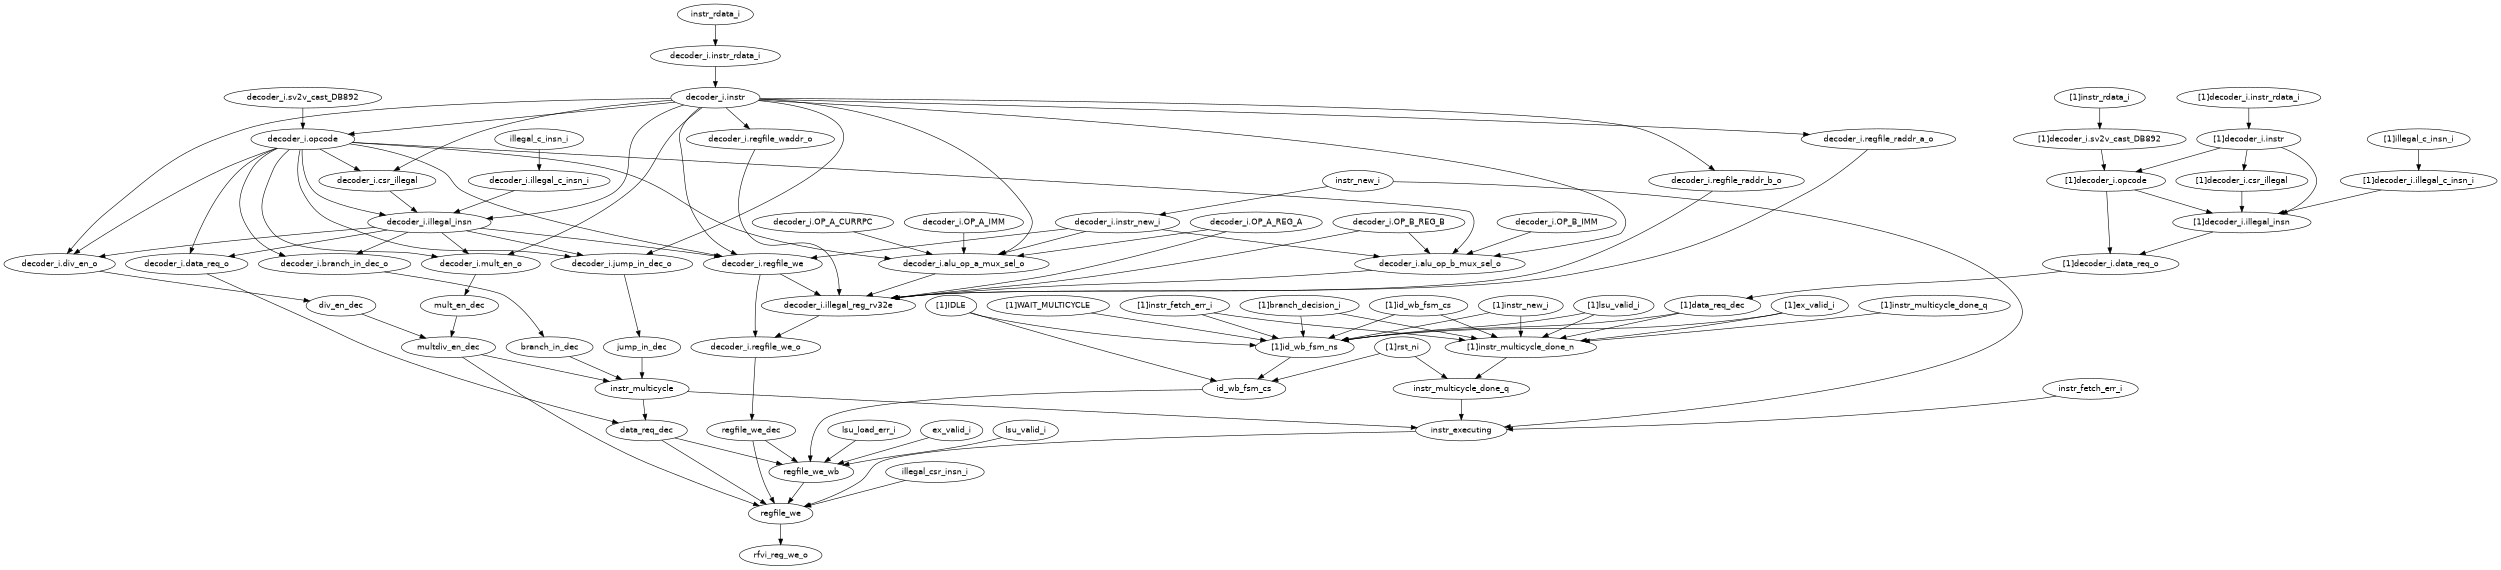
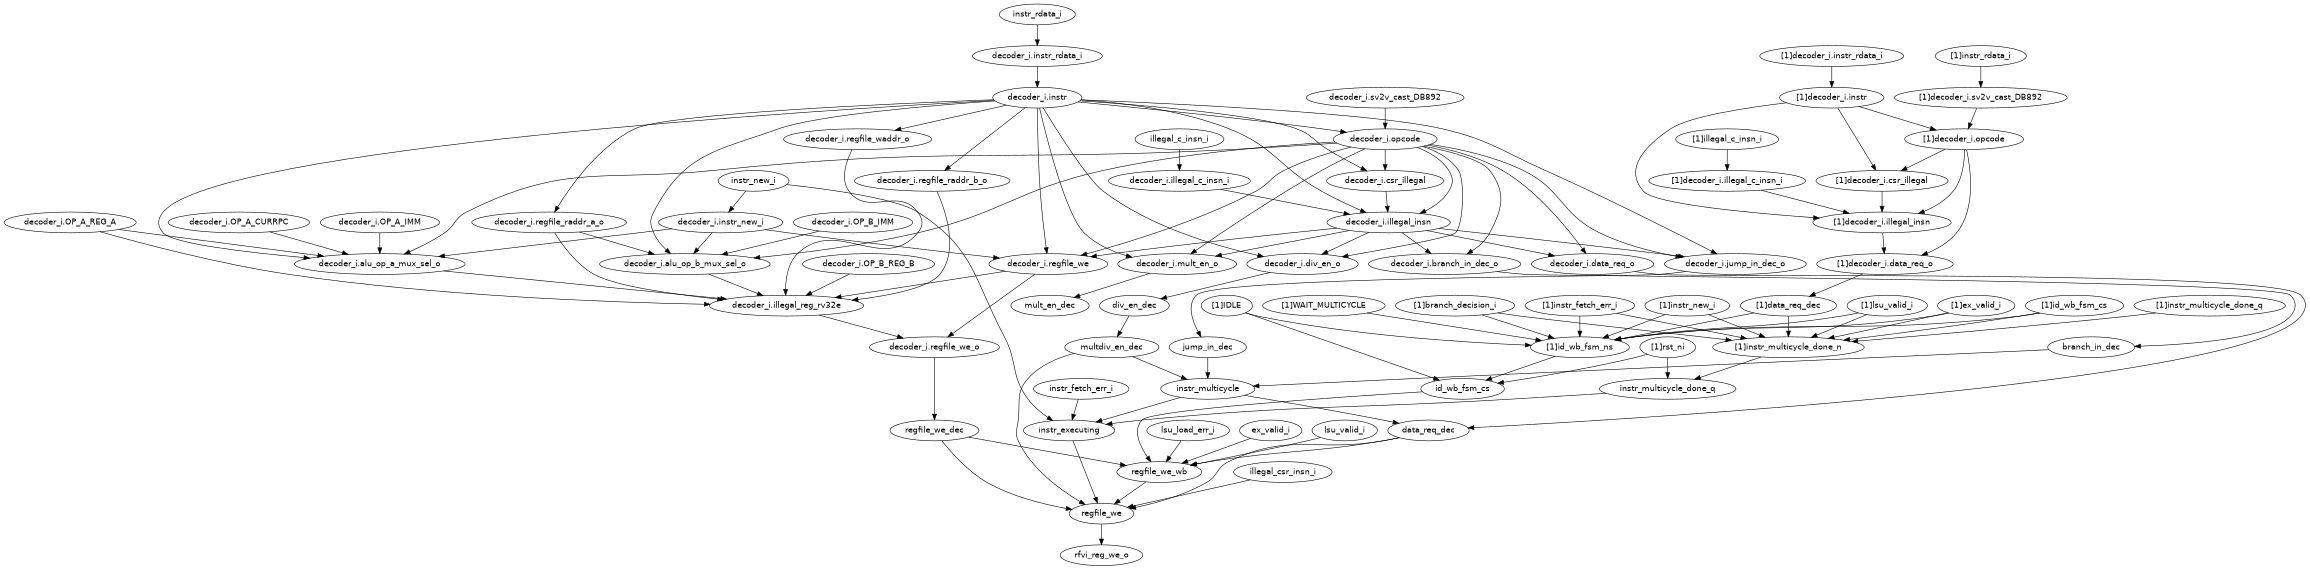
none -> (1926, 159)
(1417, 241) -> (614, 242)
(455, 324) -> none
